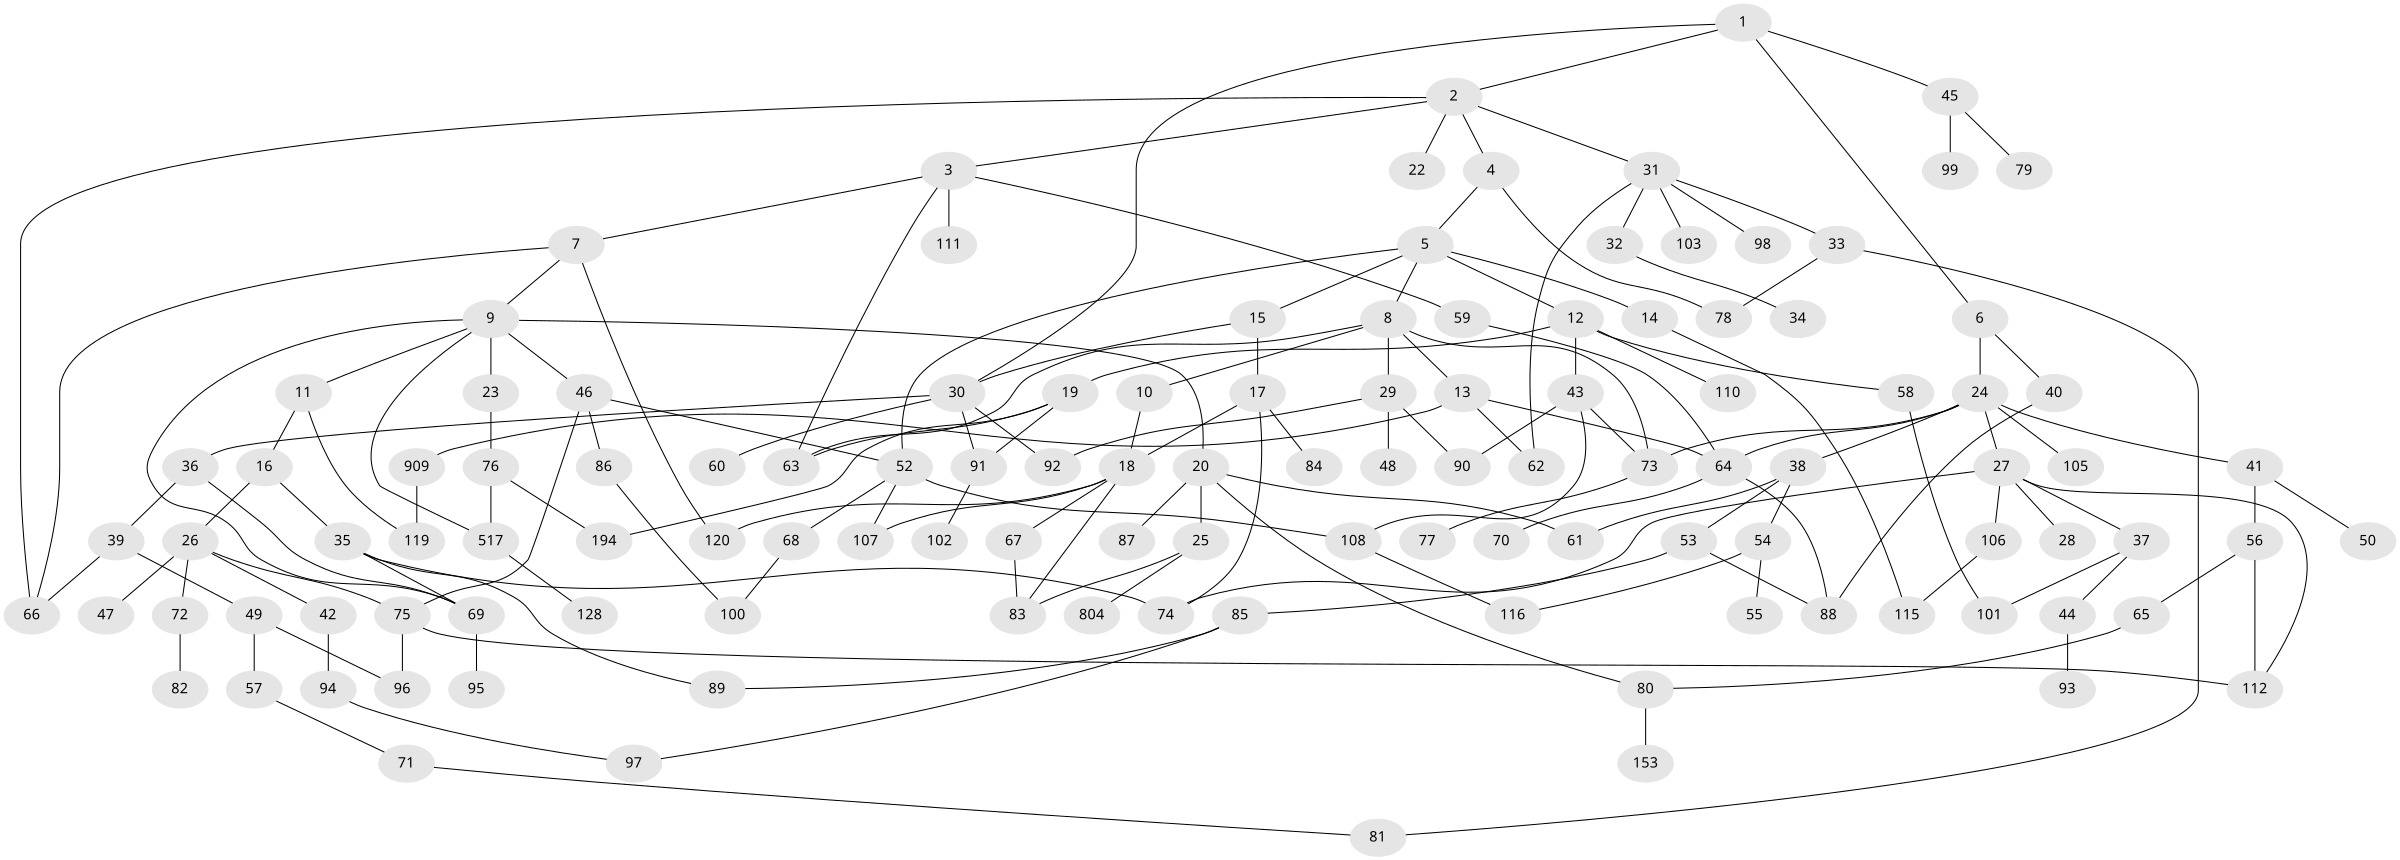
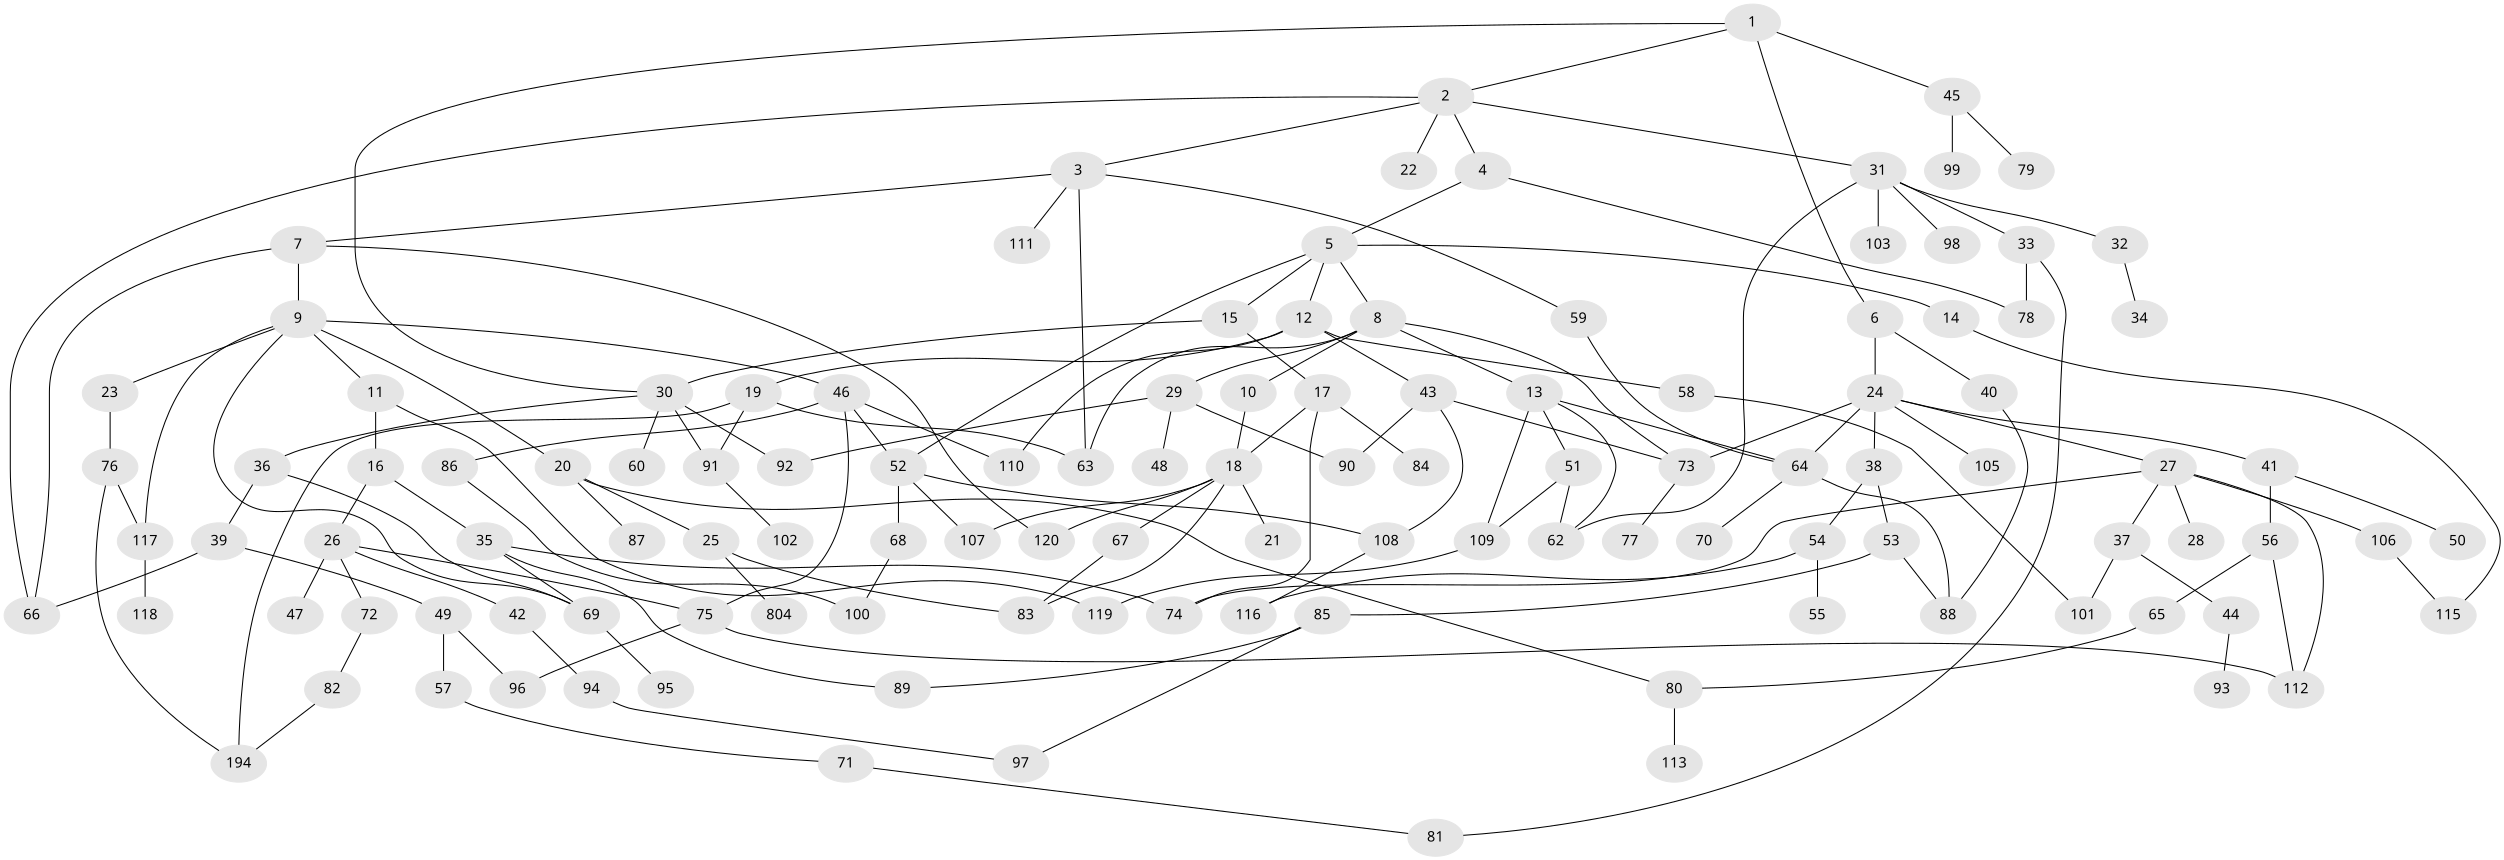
none -> (902, 420)
(417, 467) -> (1482, 541)
none -> (1574, 467)
(491, 541) -> (145, 541)
none -> (1273, 541)
(1576, 541) -> none
(590, 615) -> (145, 615)
none -> (286, 727)
(1646, 764) -> (1674, 764)
